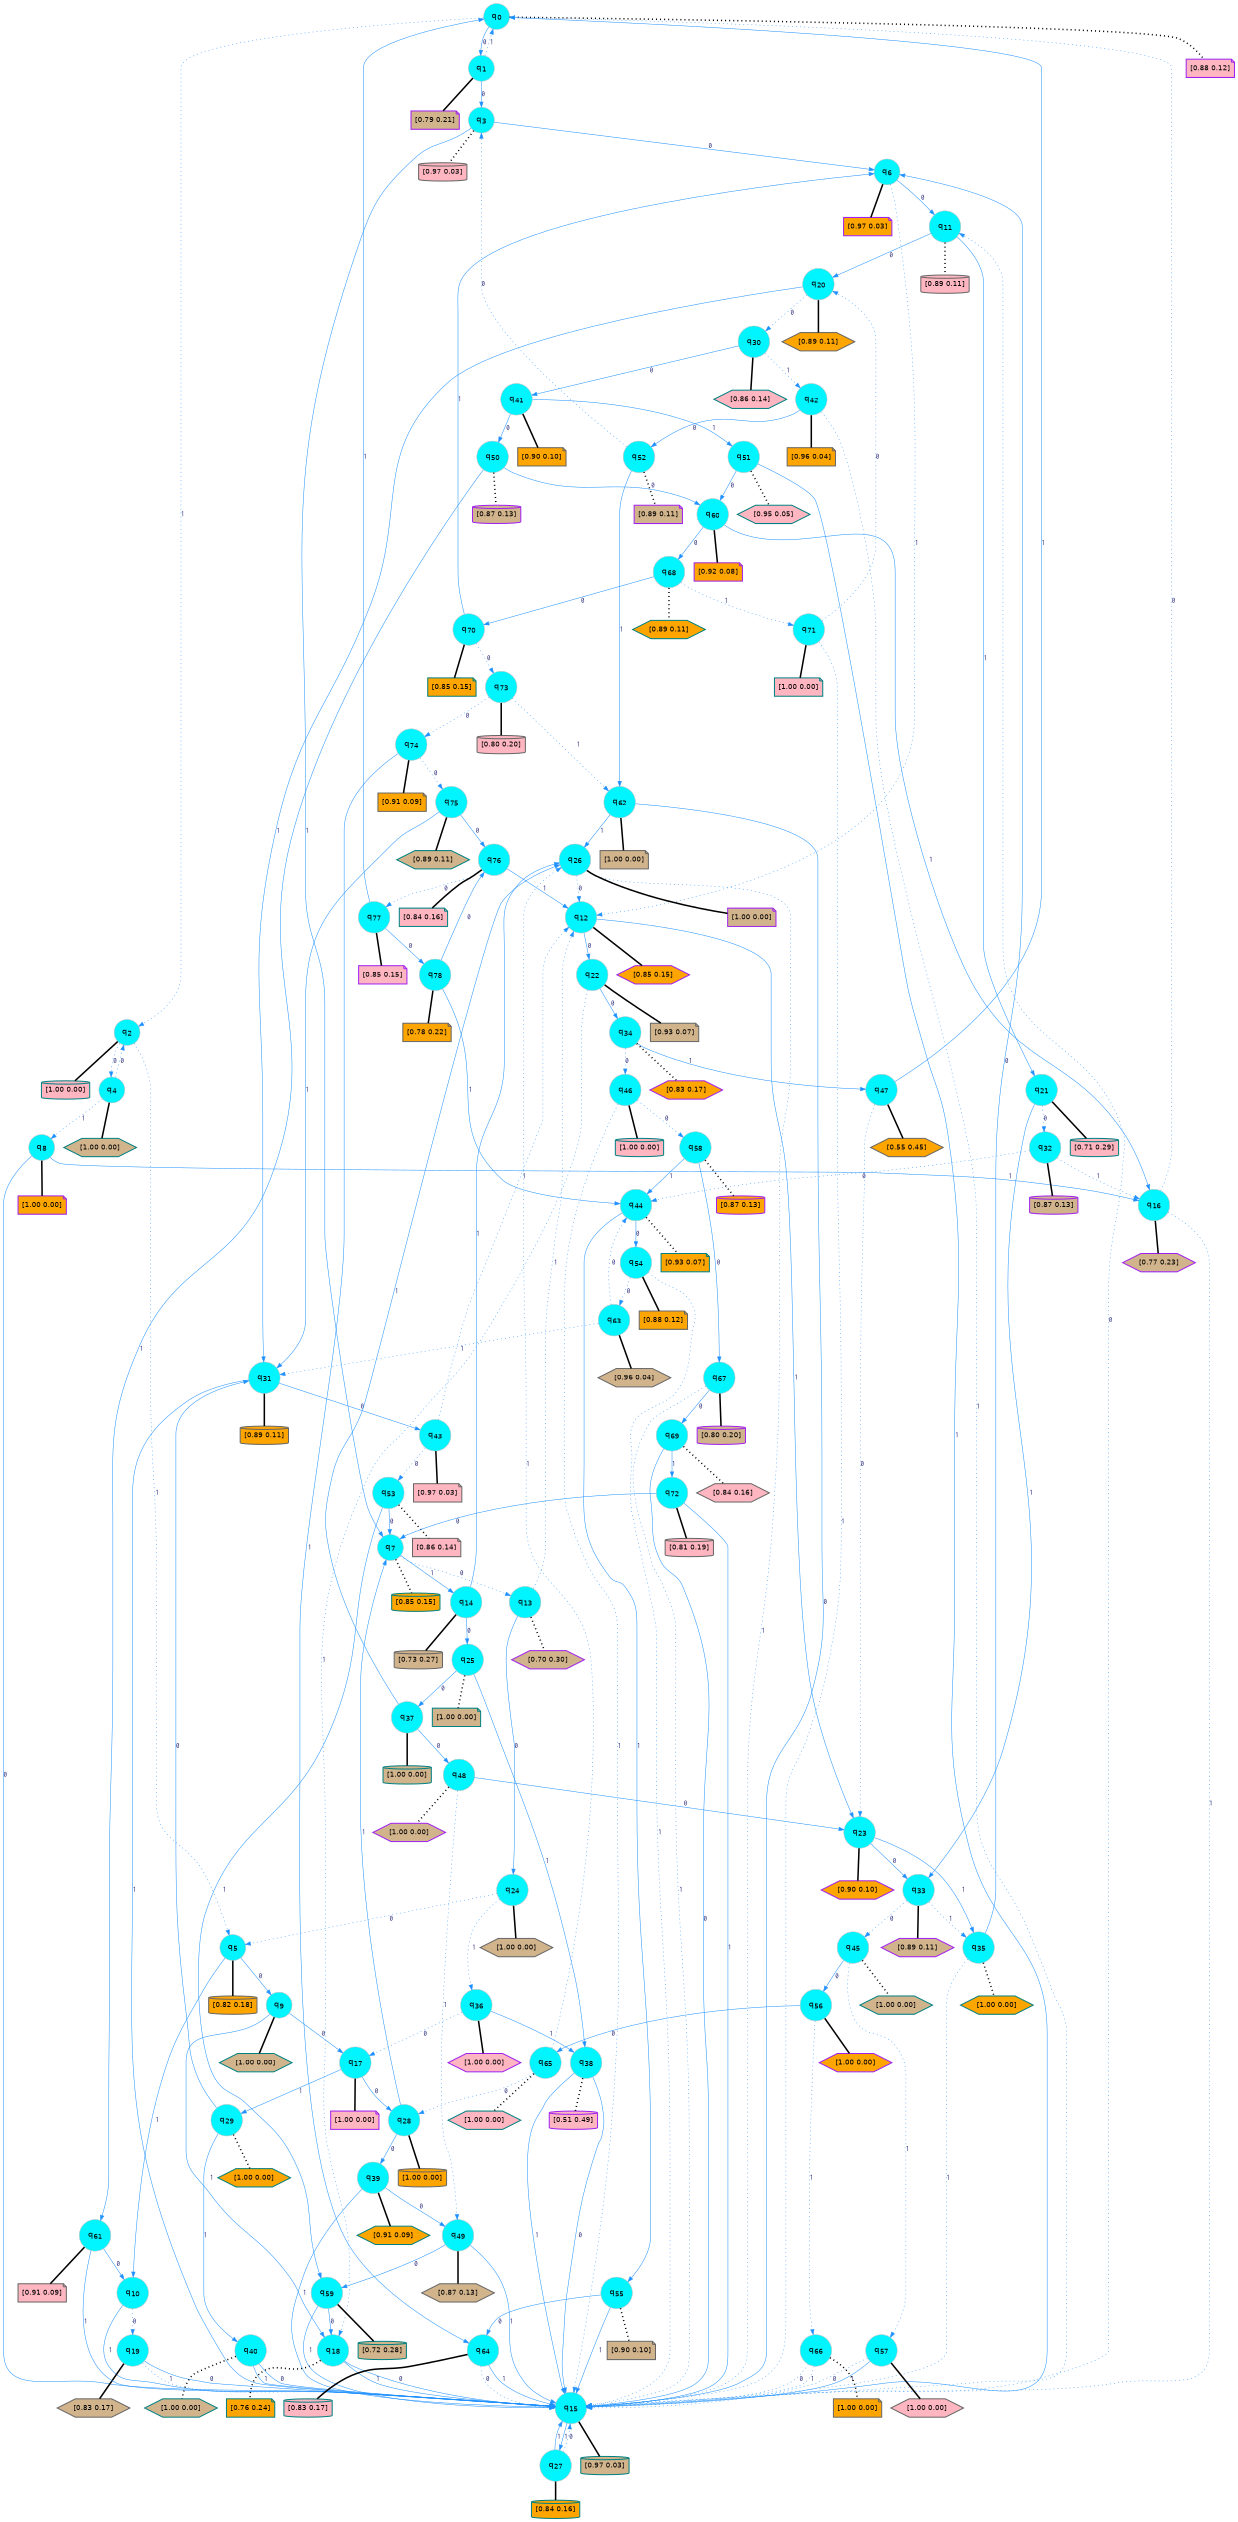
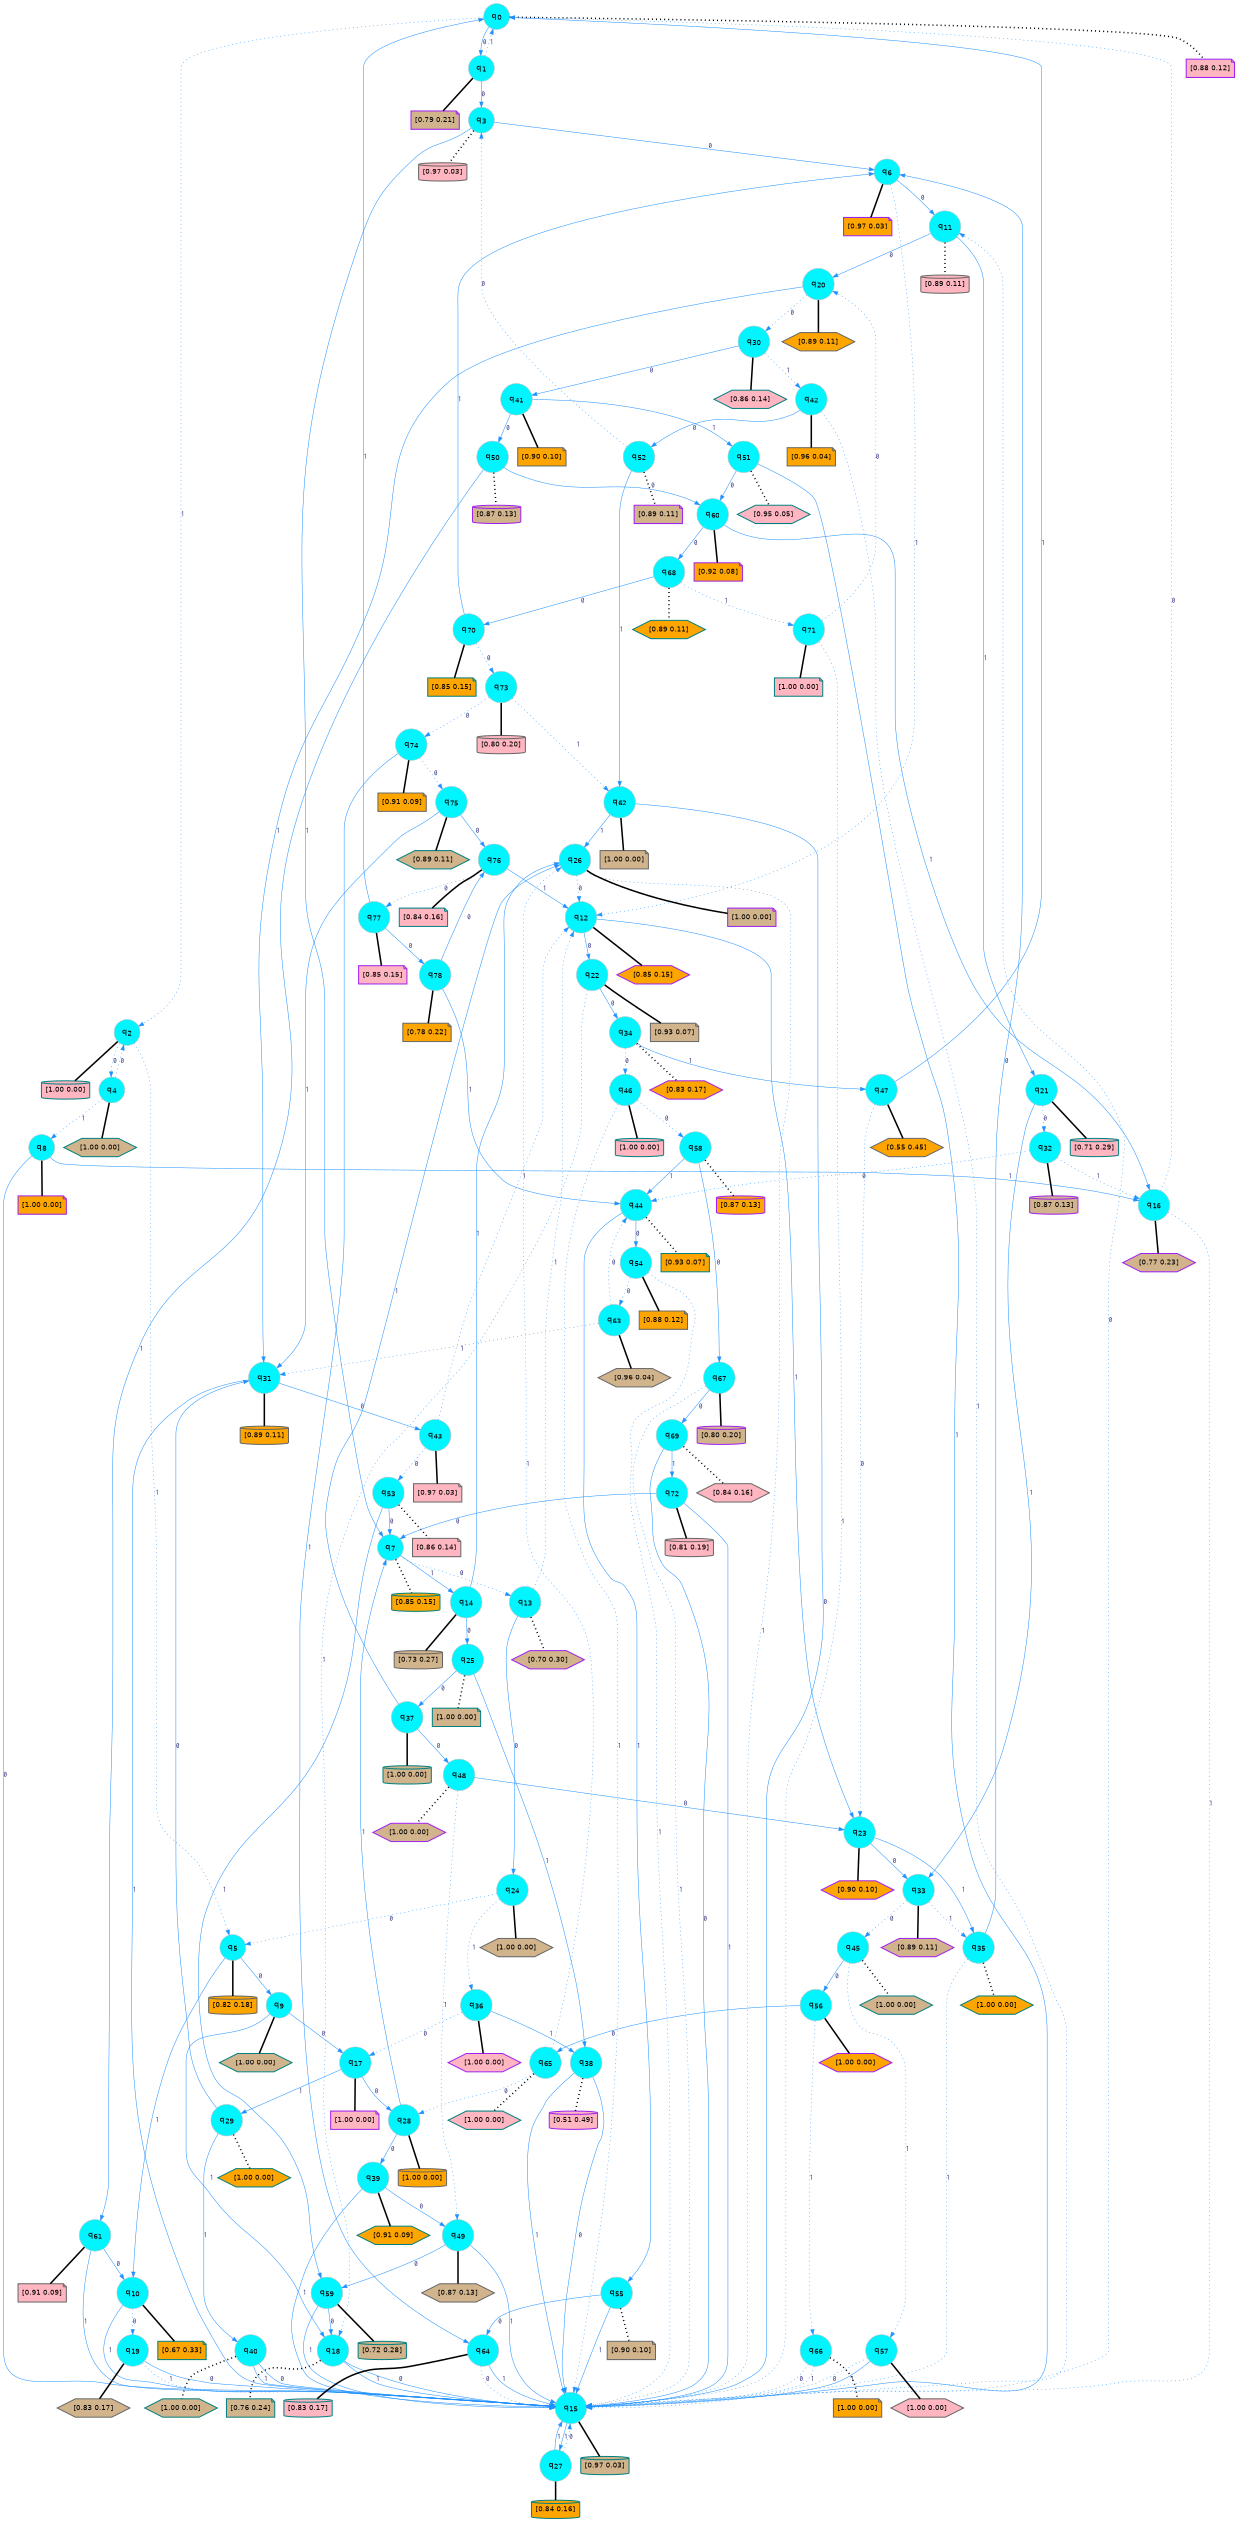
none -> (182, 2350)
(251, 2408) -> (251, 2408)
